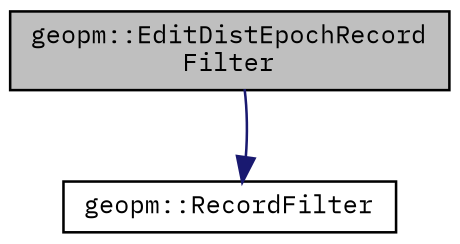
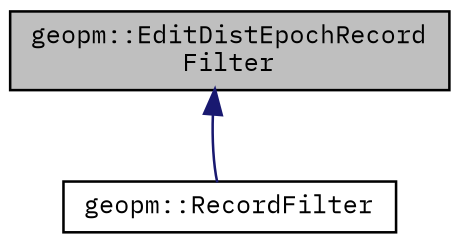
(247, 123) -> (213, 149)
